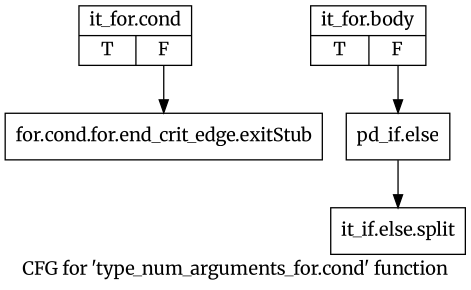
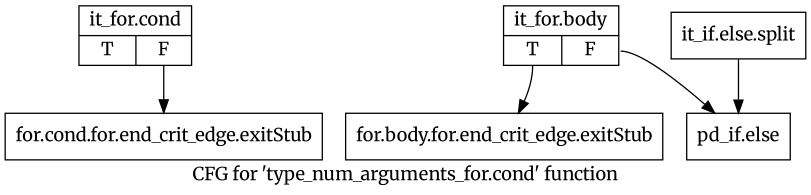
none -> (504, 137)
(398, 177) -> (738, 79)
